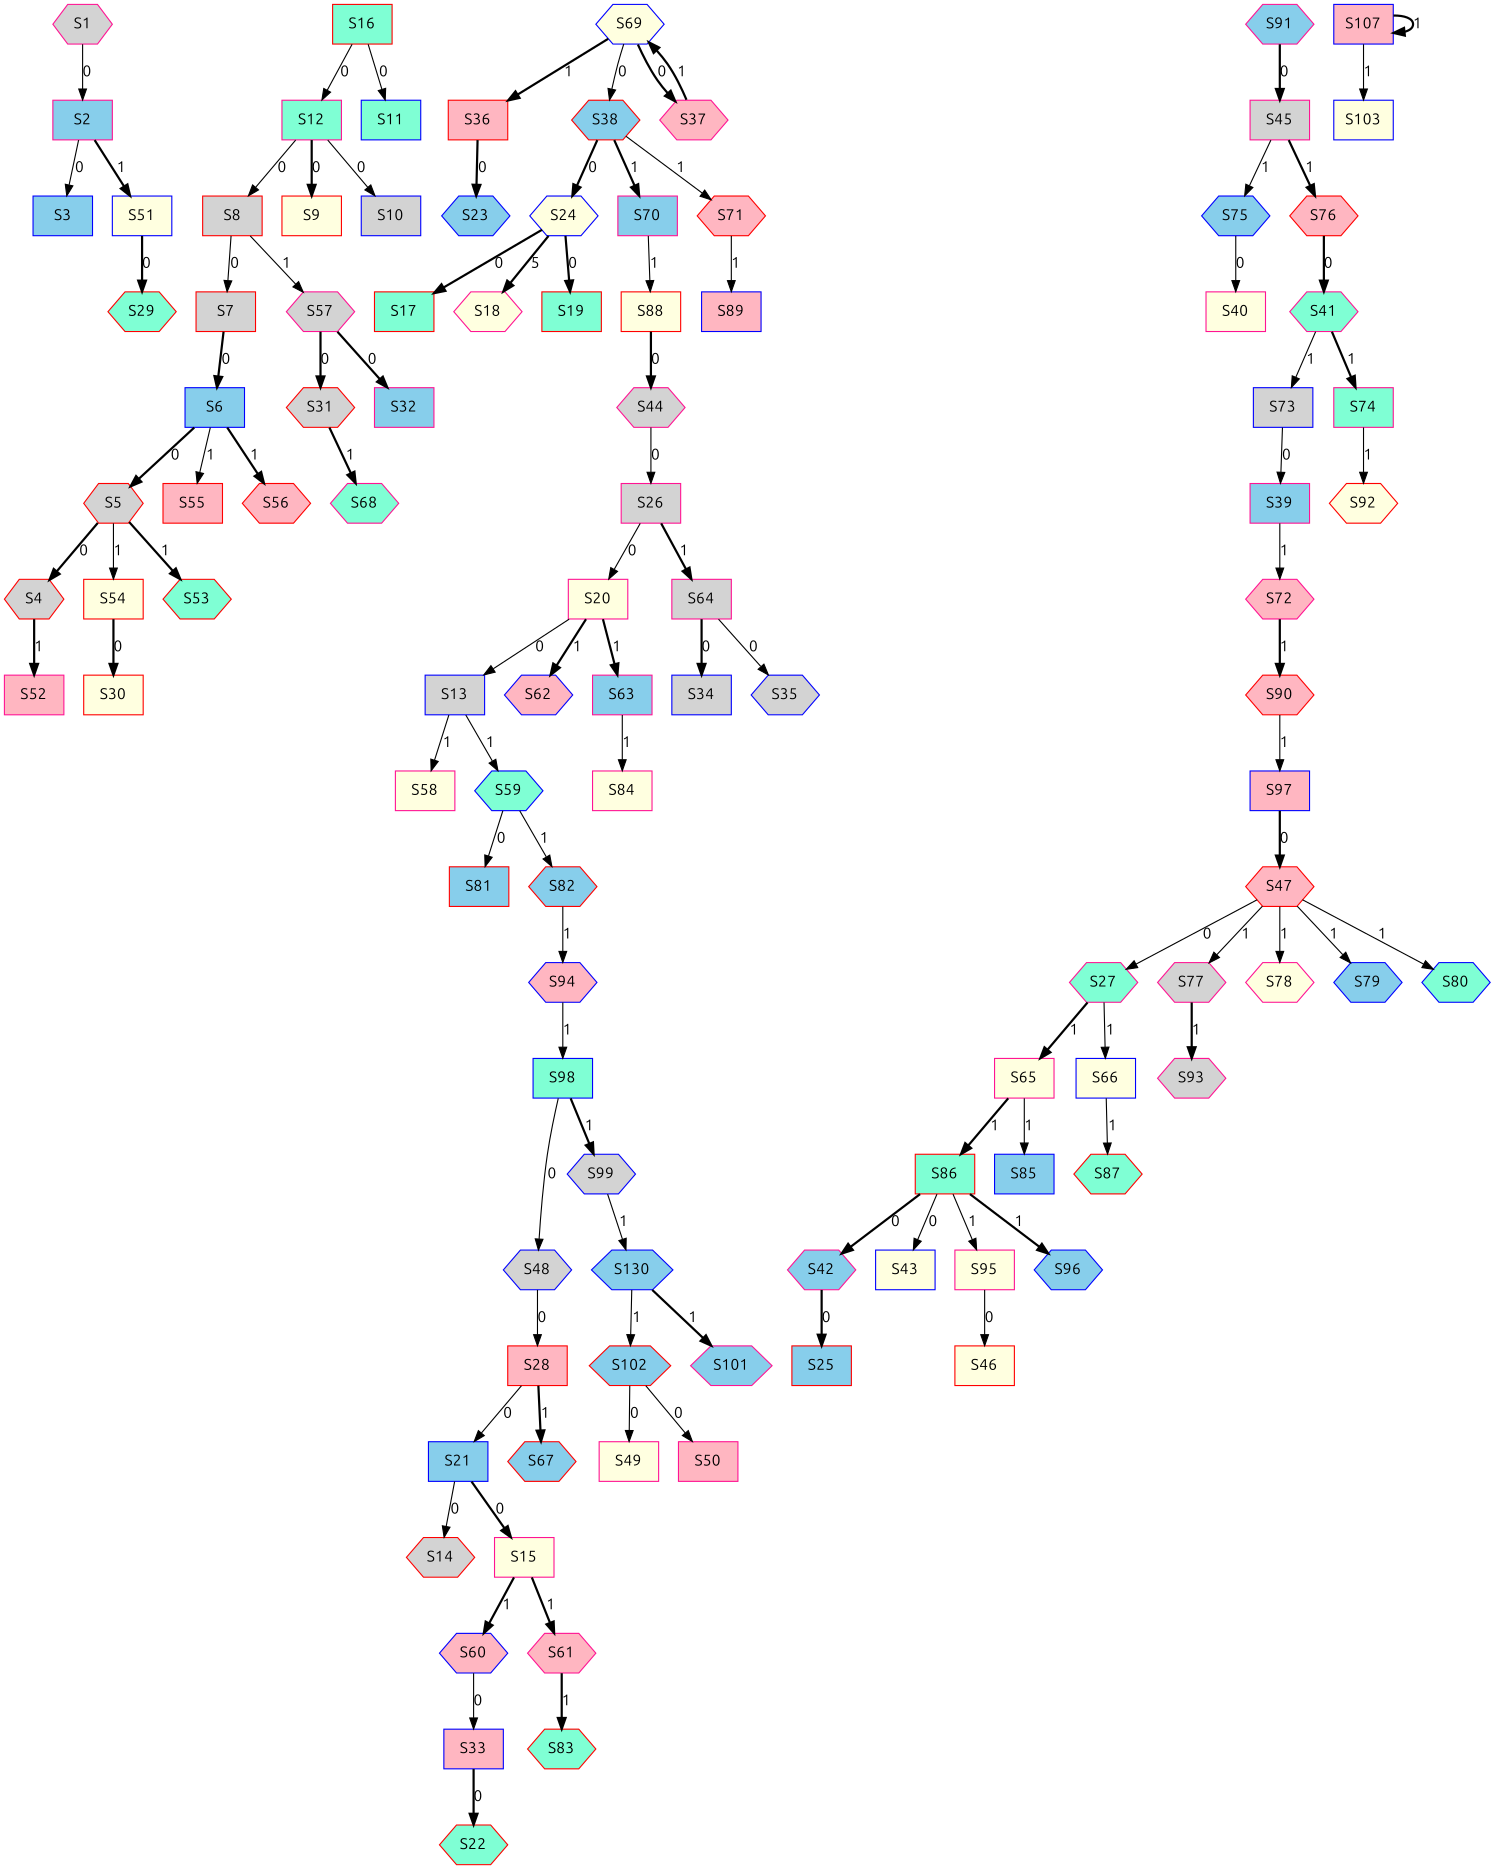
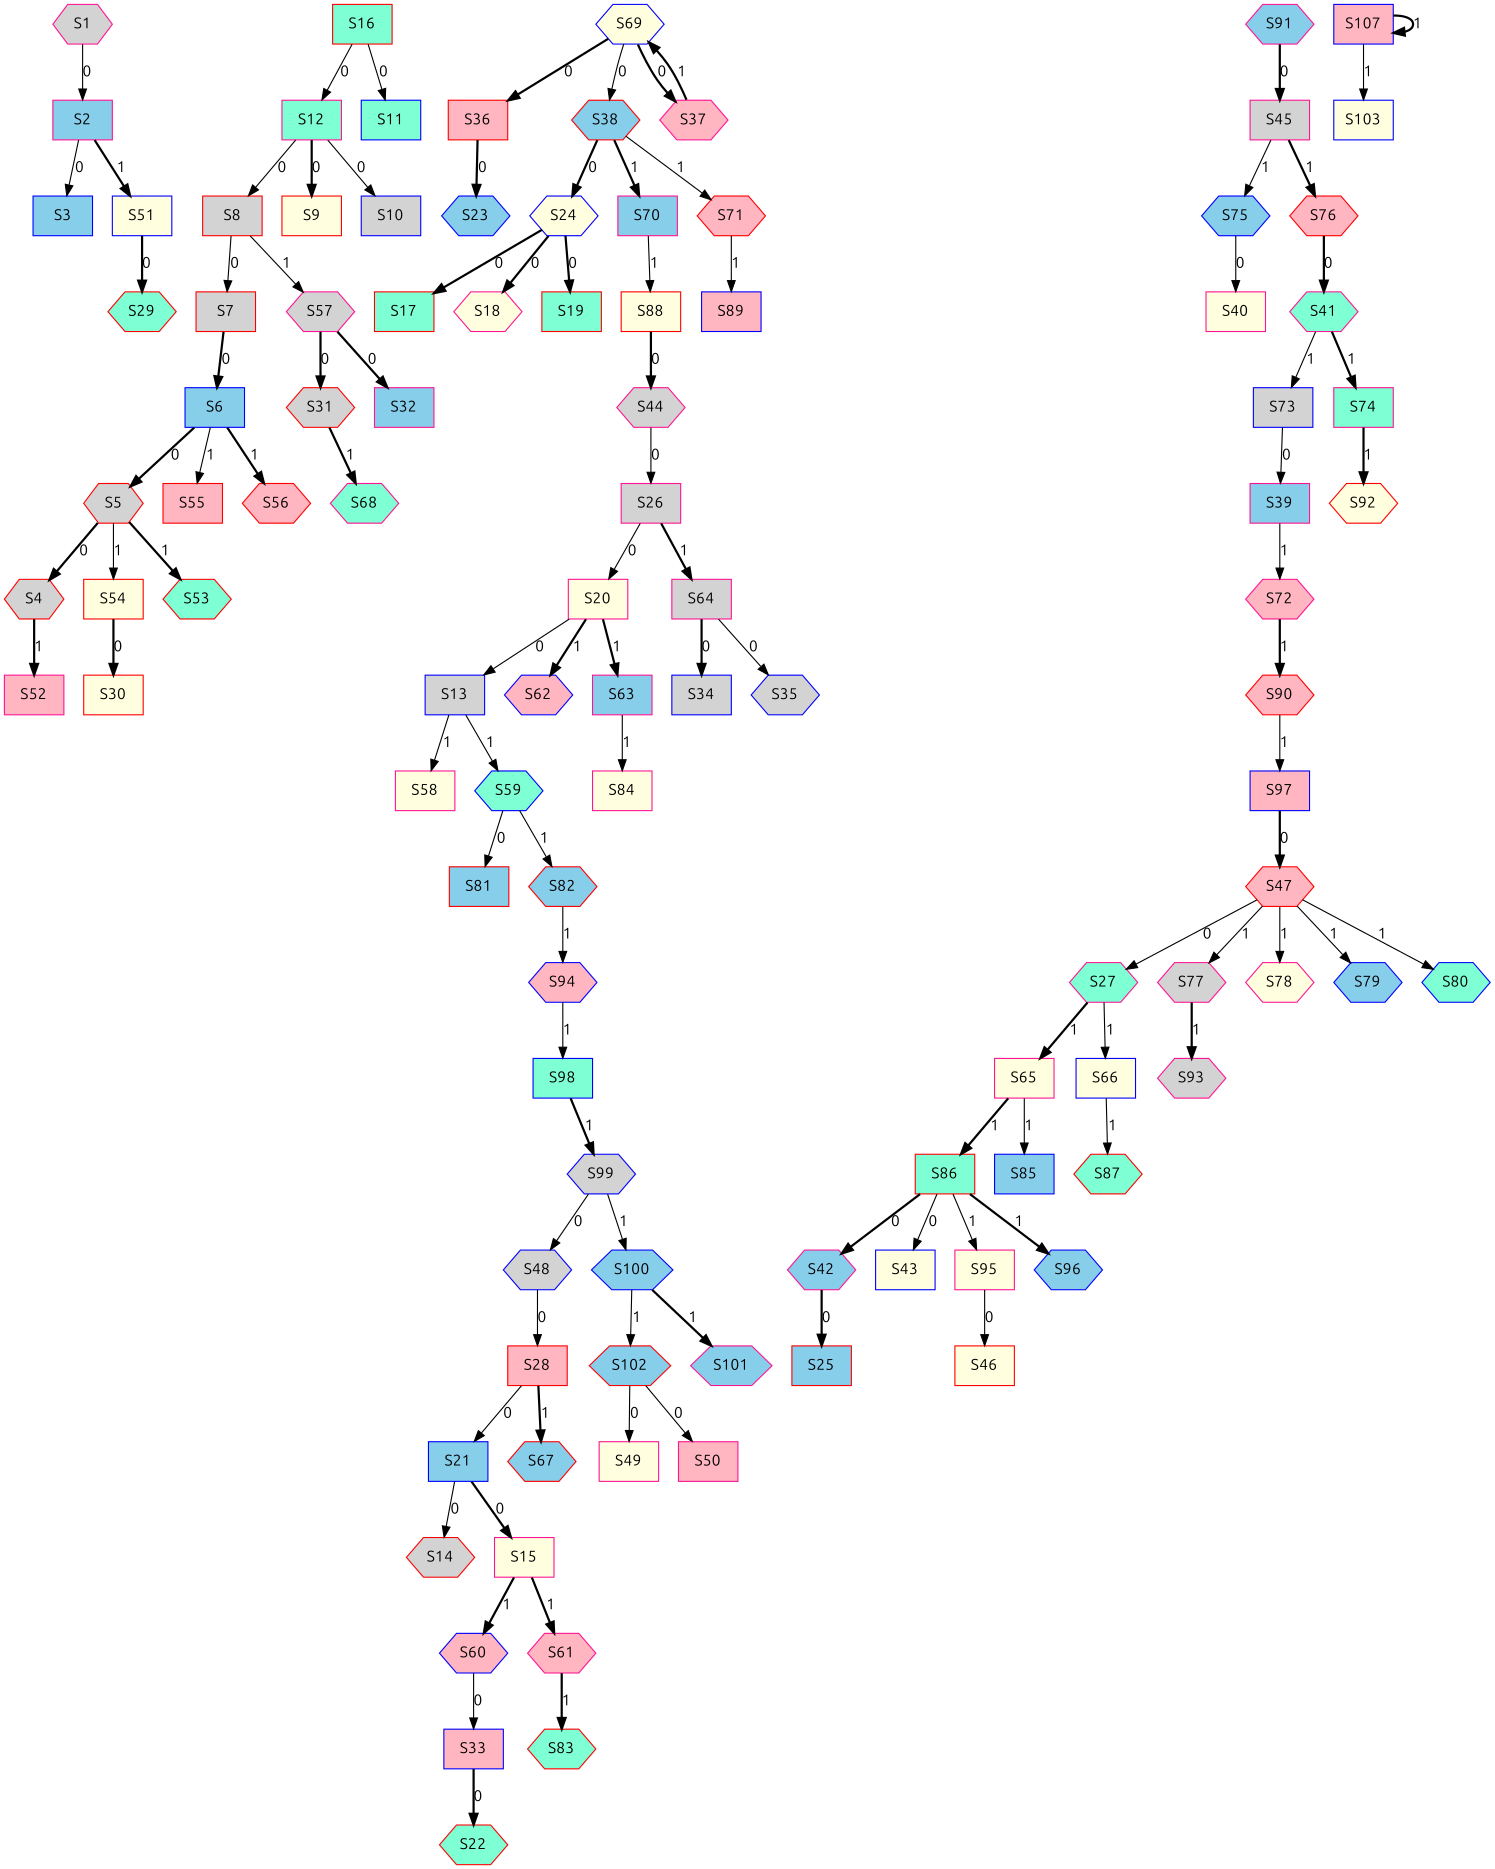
(569, 72) -> (569, 72)
(536, 264) -> (536, 264)
(1364, 450) -> (1364, 450)
(546, 1168) -> (573, 1217)
(632, 1270) -> (632, 1270)
